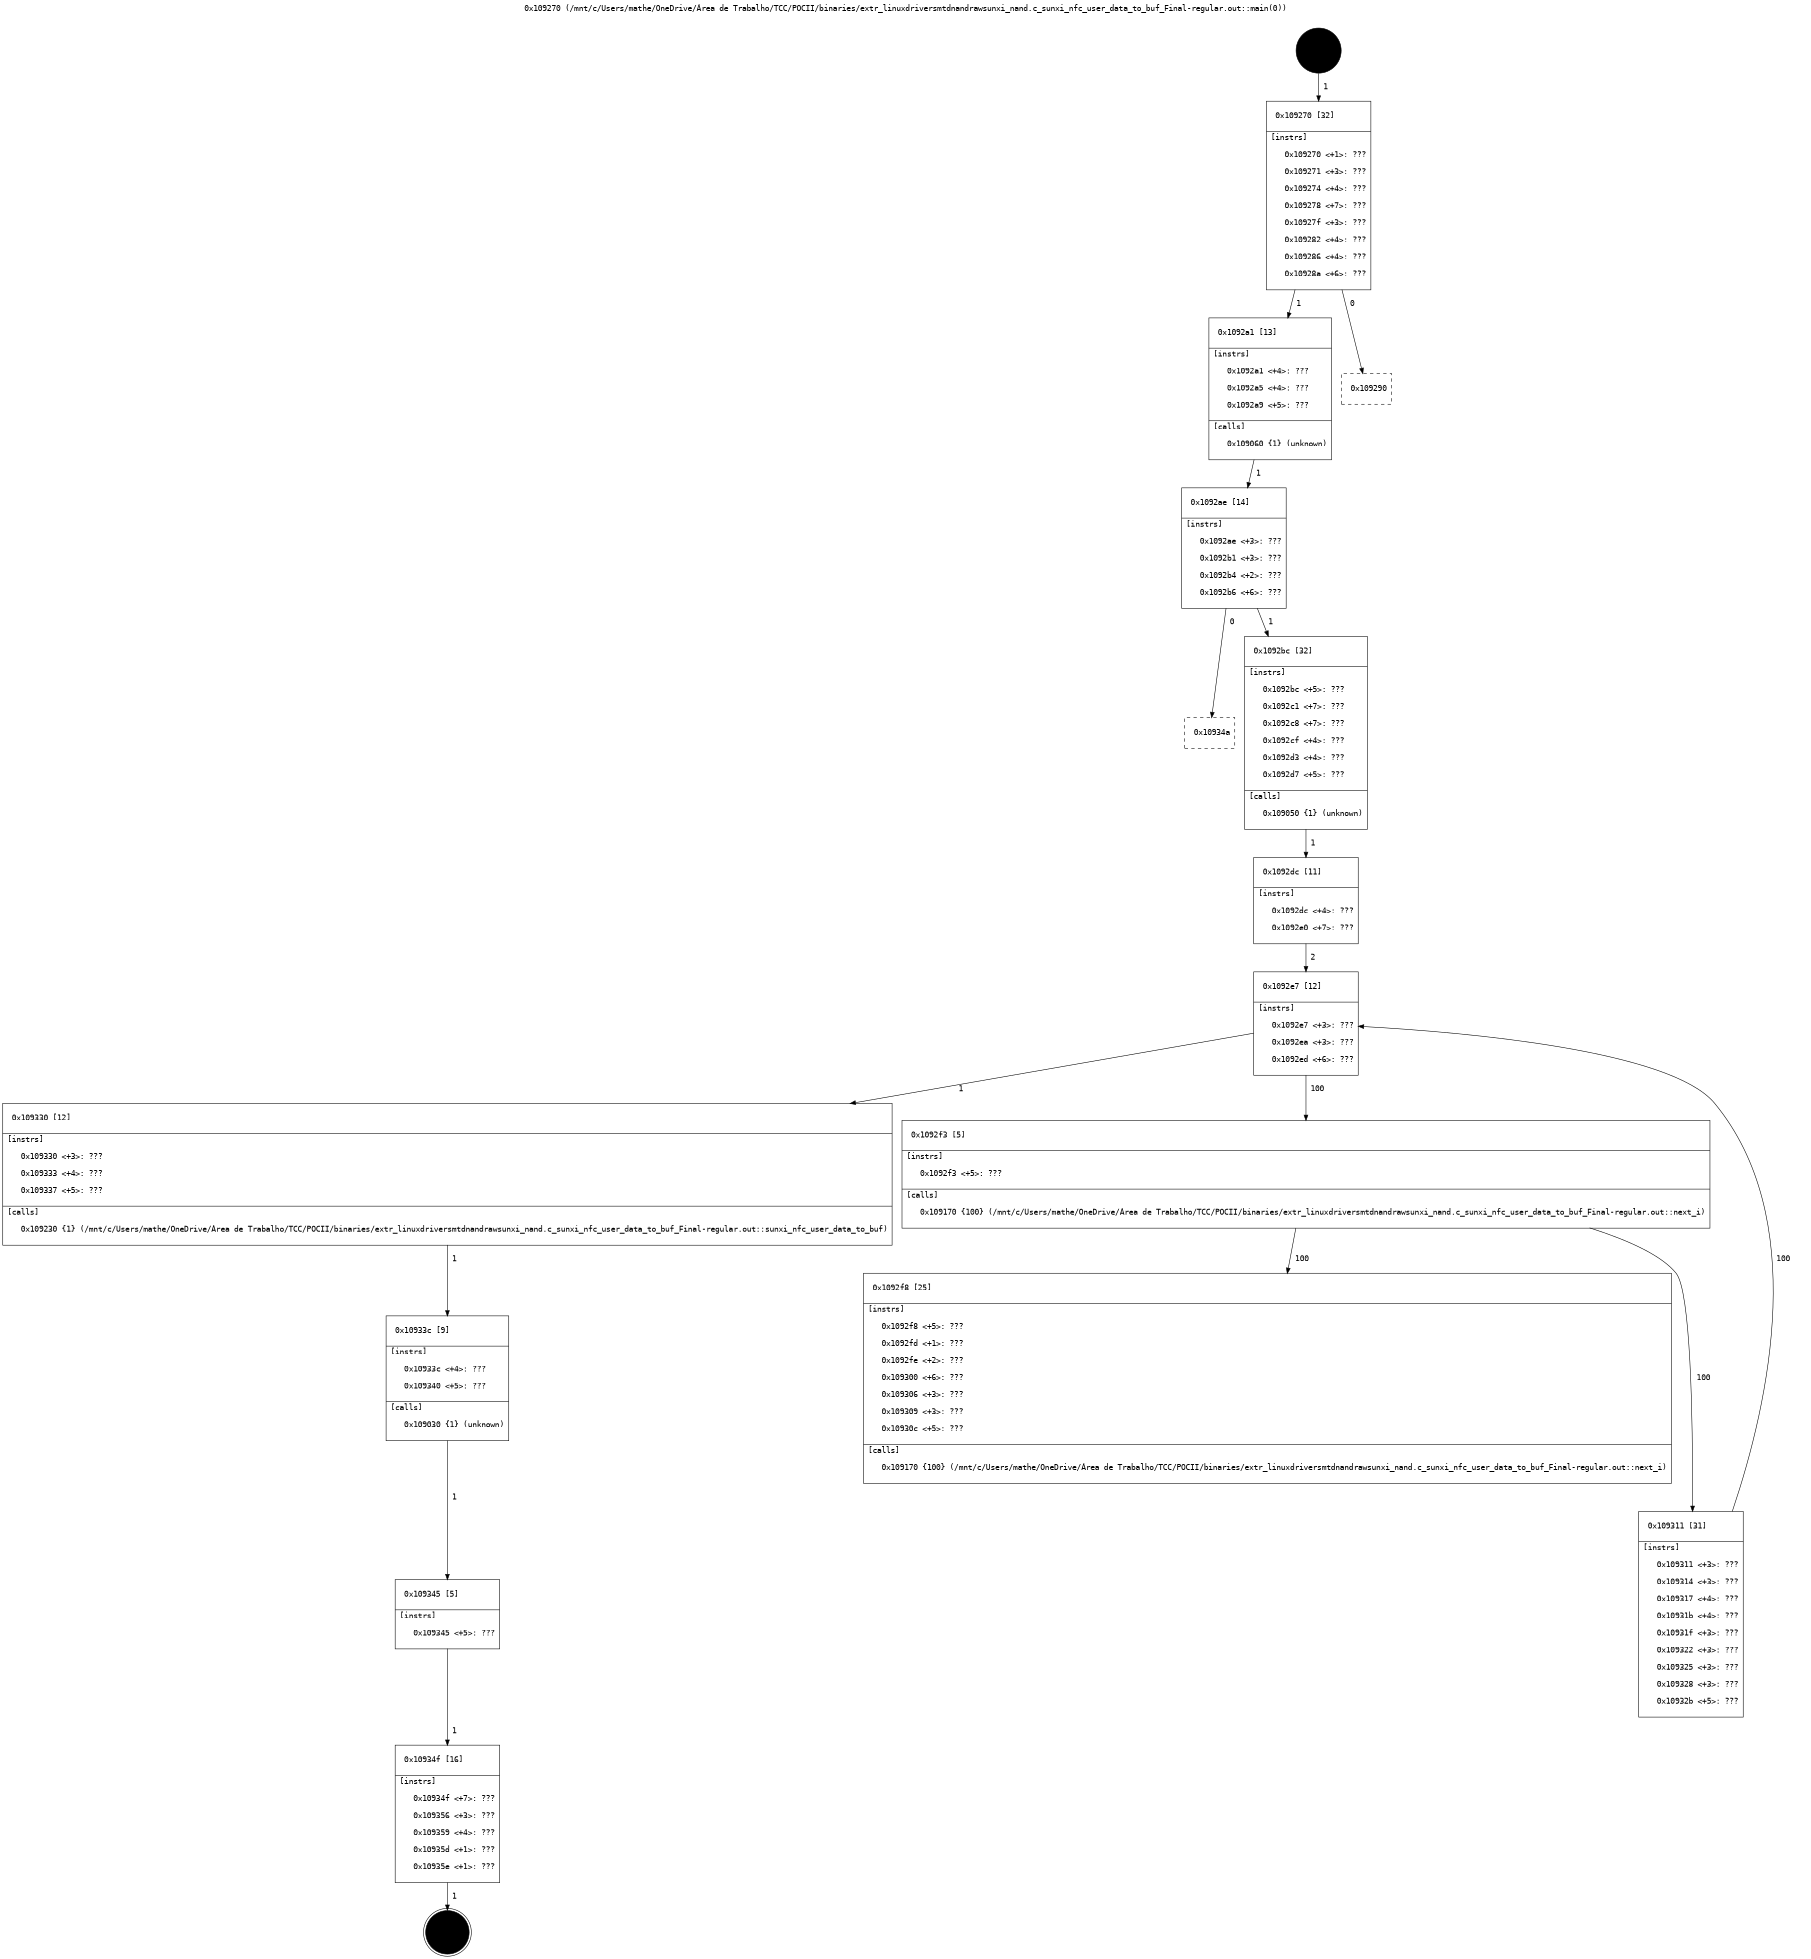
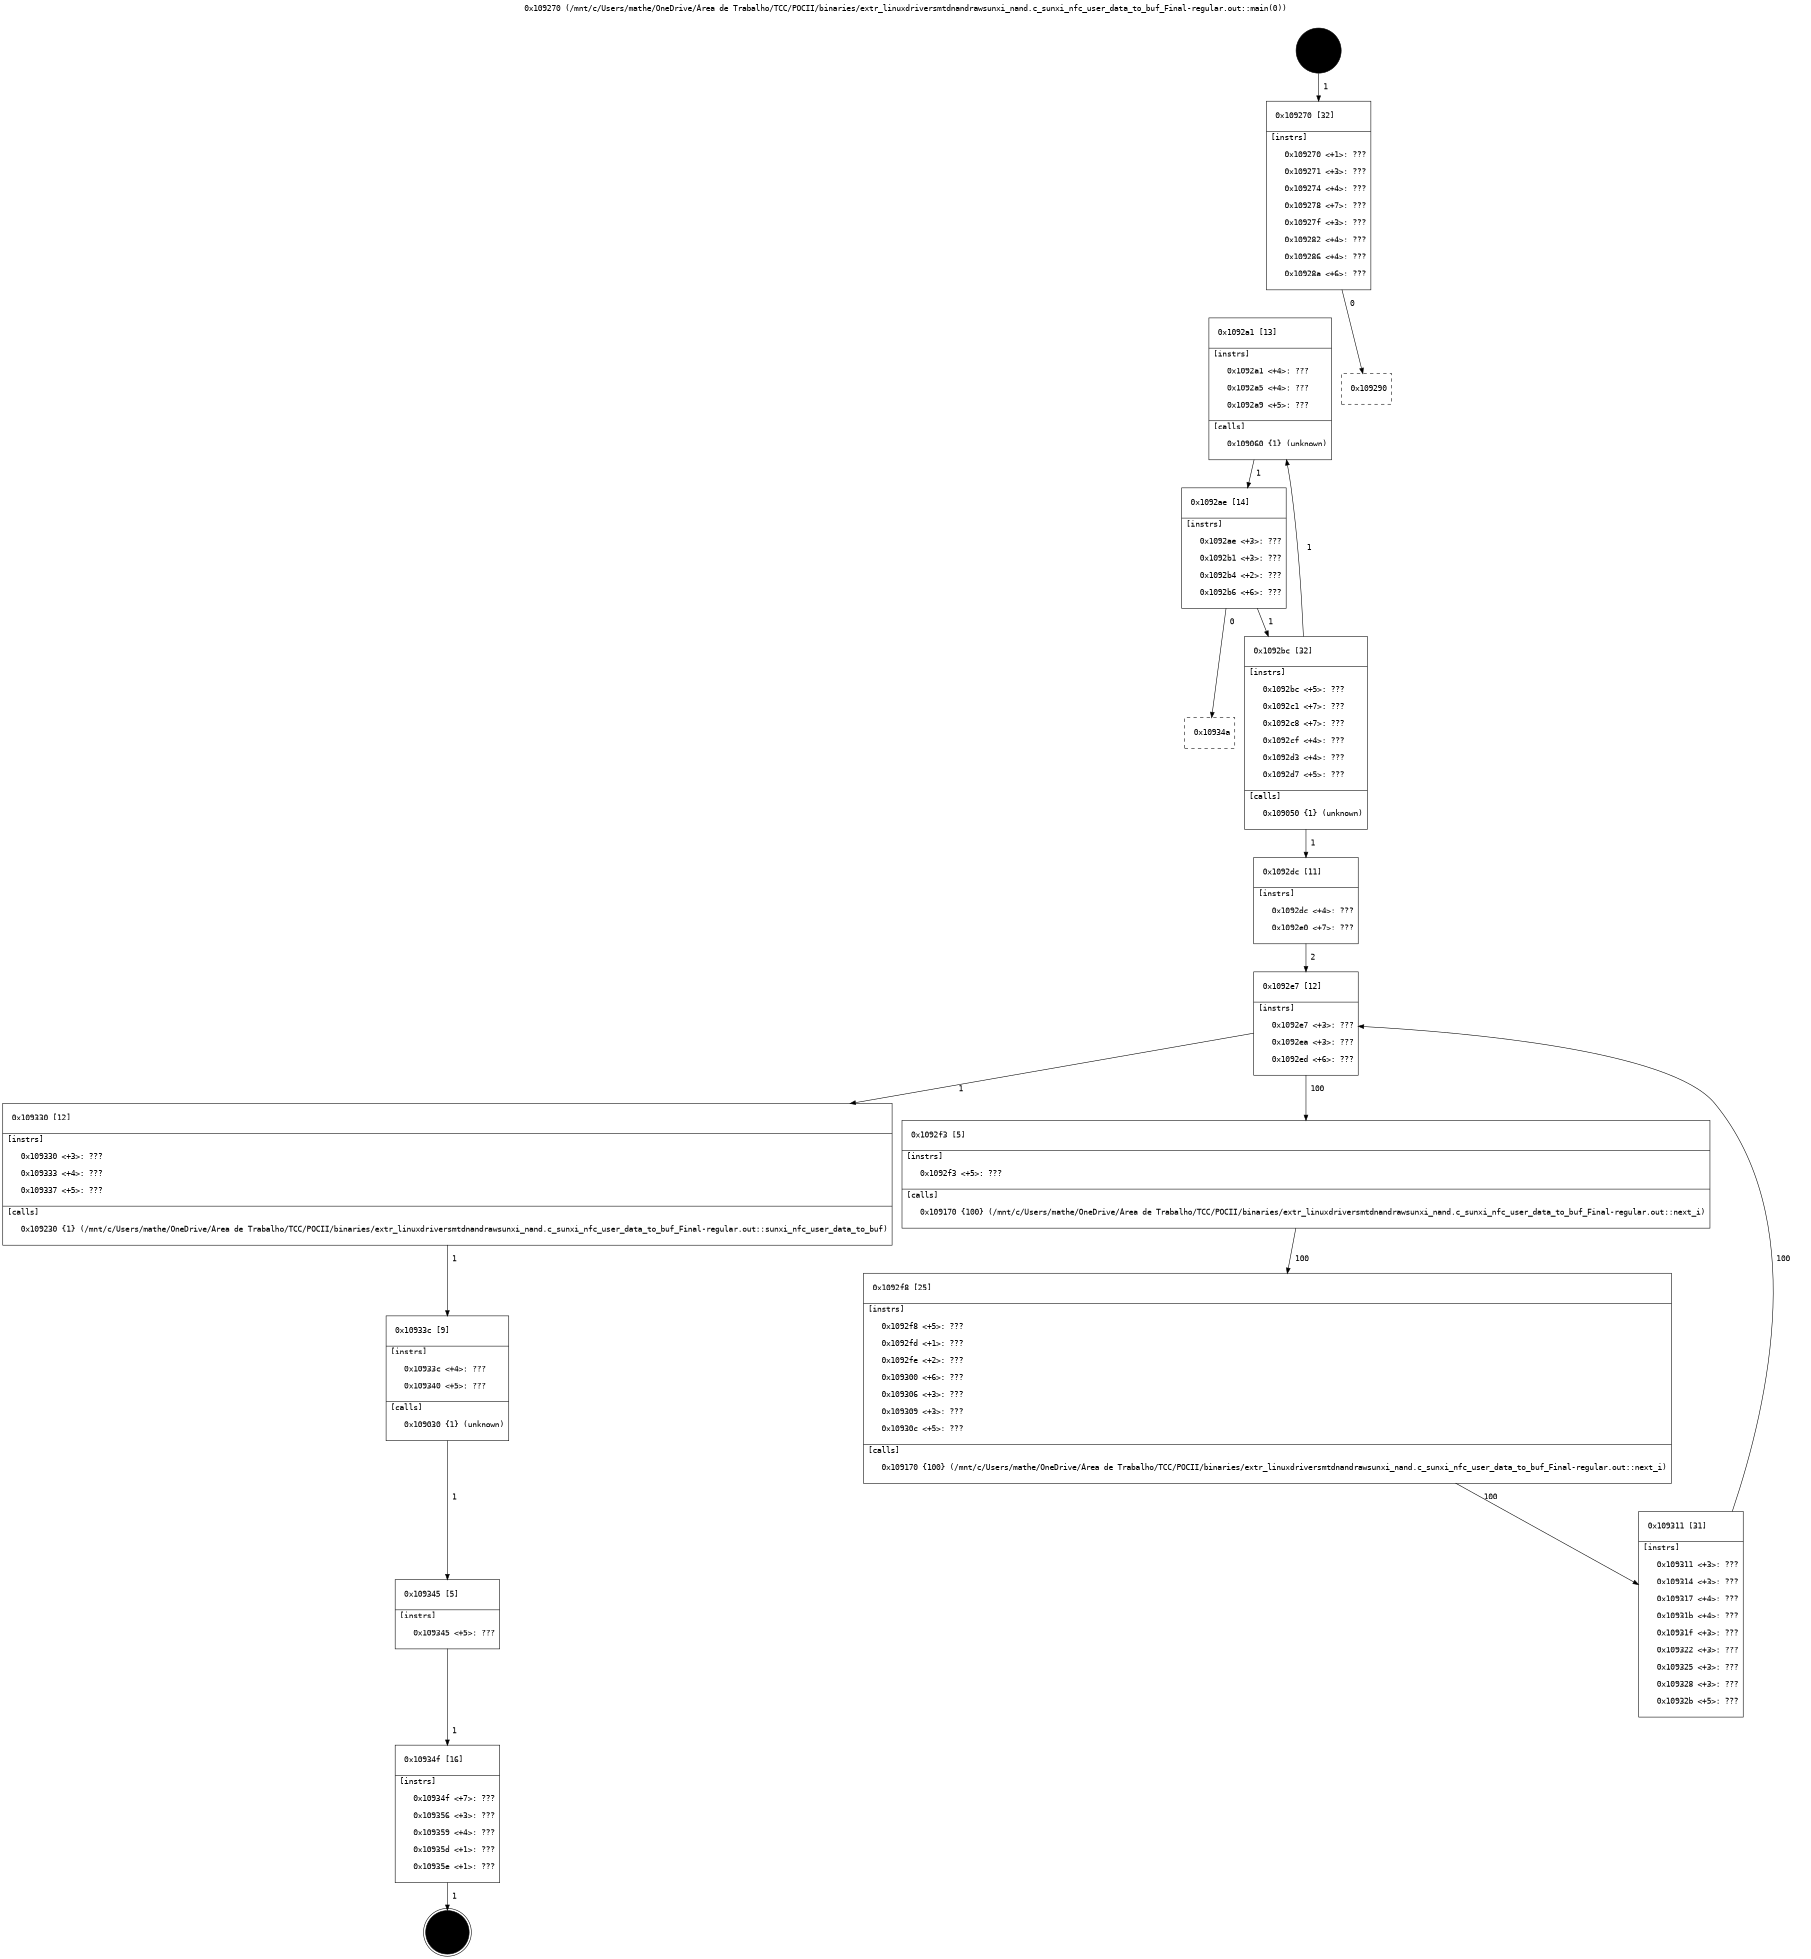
(1292, 301) -> (1298, 551)
(1688, 1339) -> (1545, 1533)
